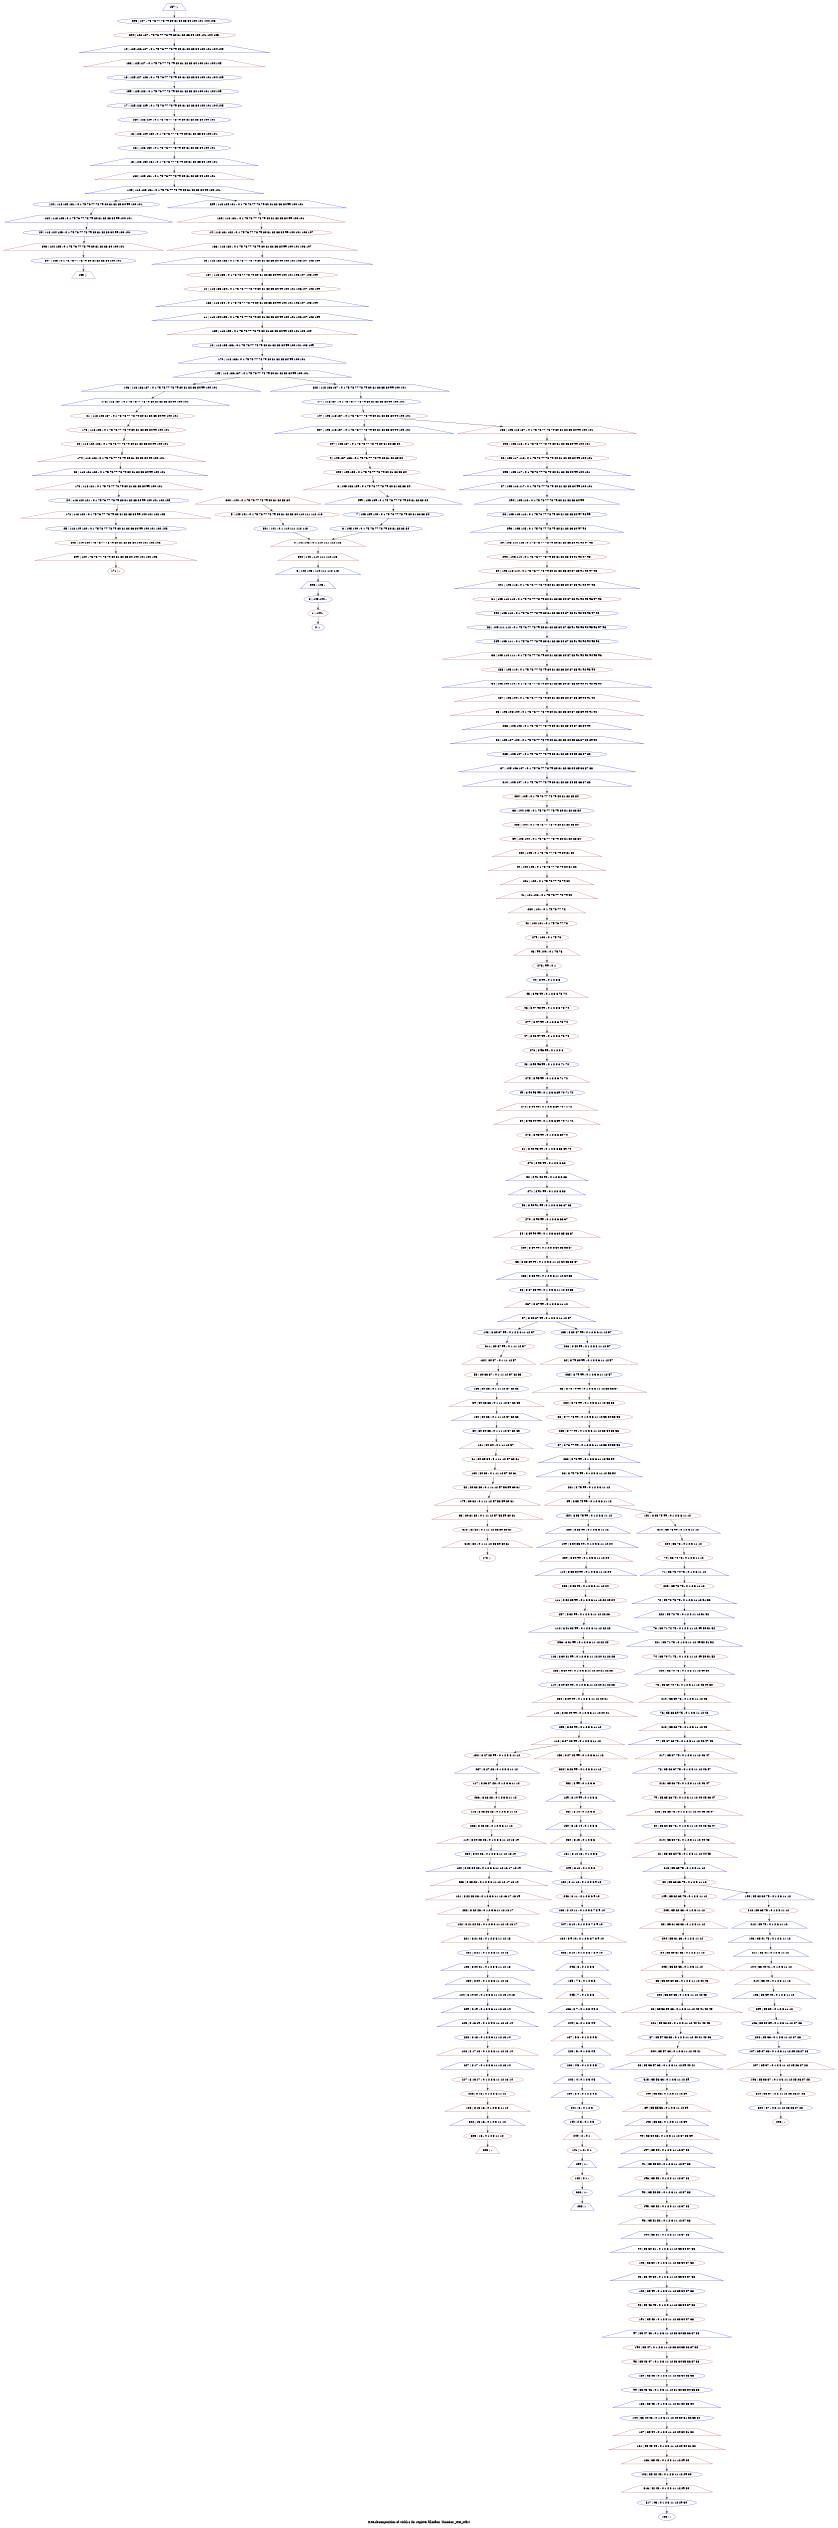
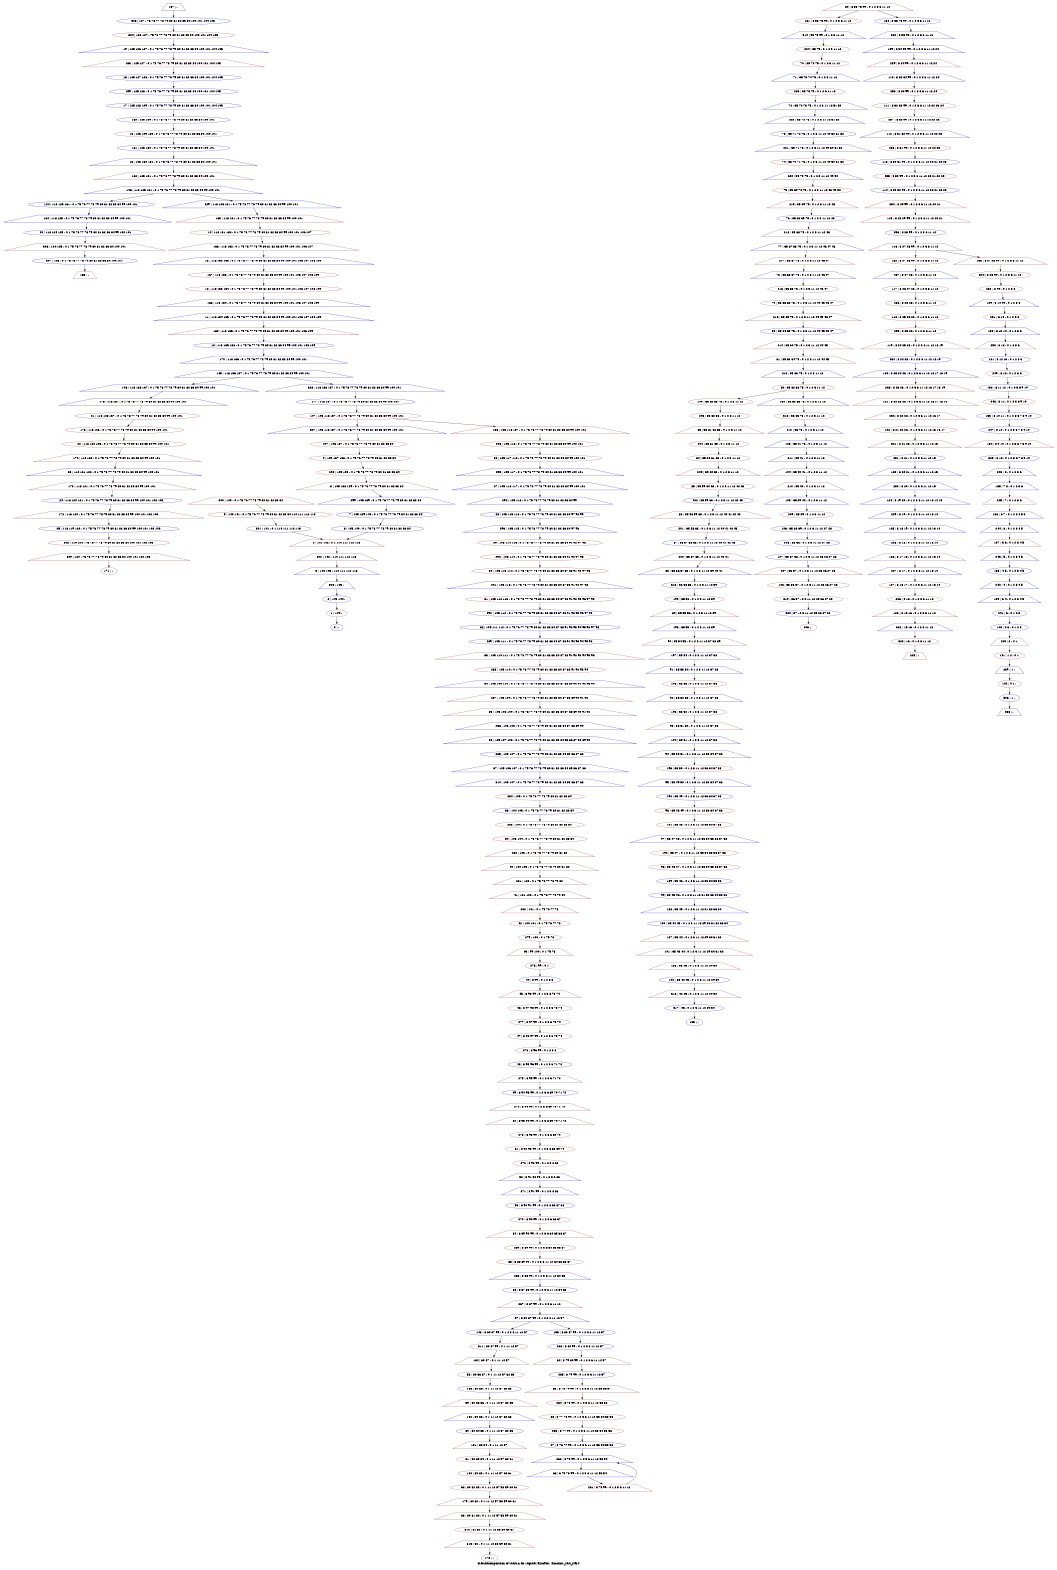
(589, 1494) -> (636, 1471)
